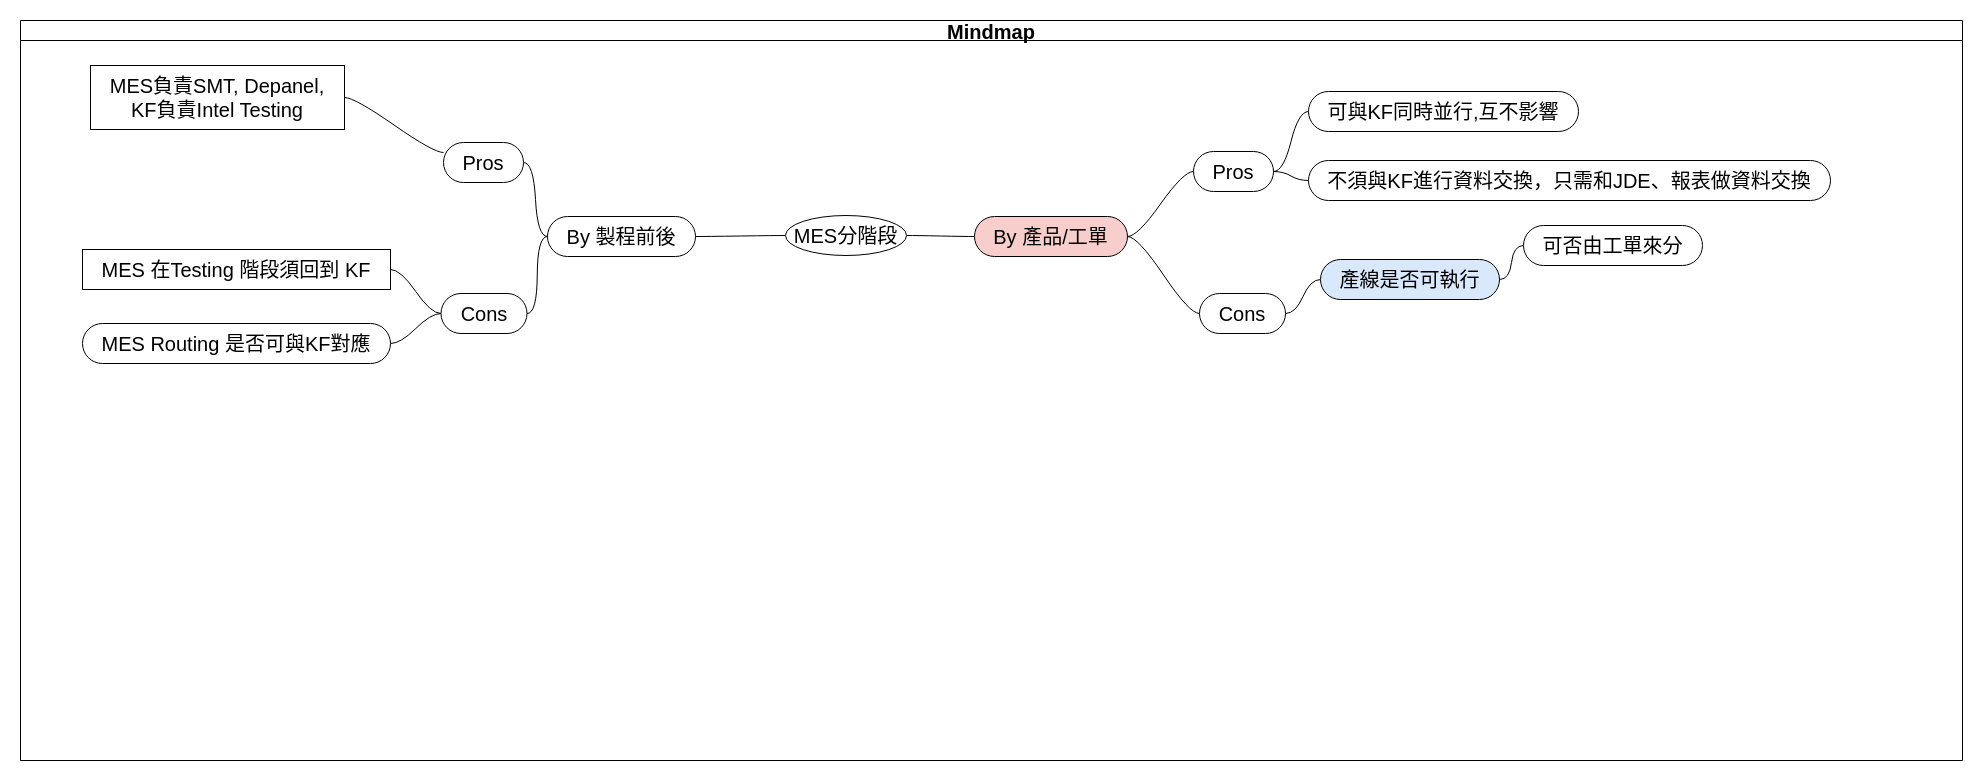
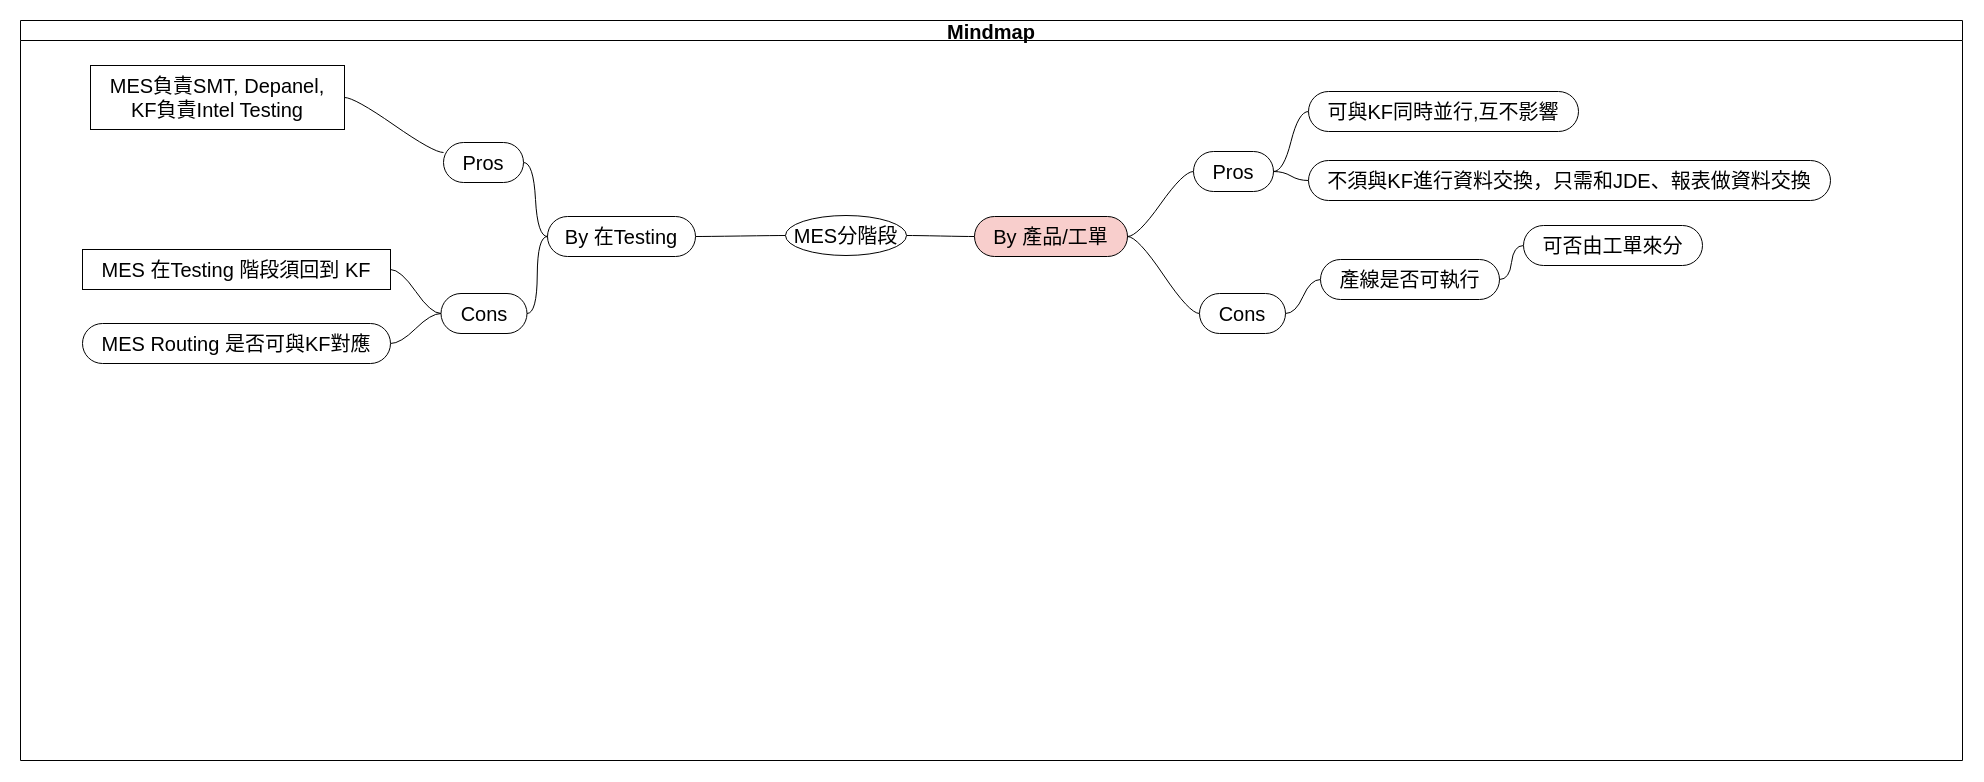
(622, 237) -> (622, 237)
(1410, 280) -> (1410, 280)
